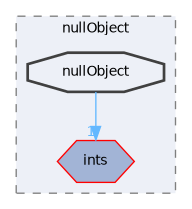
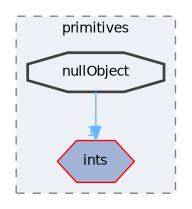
(96, 29) -> (96, 29)
